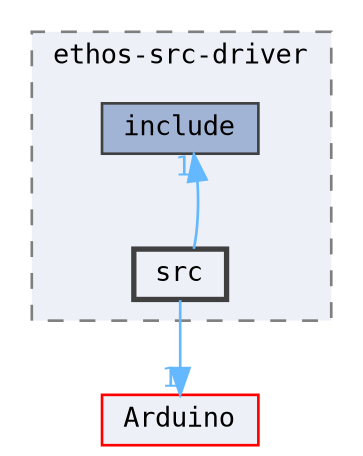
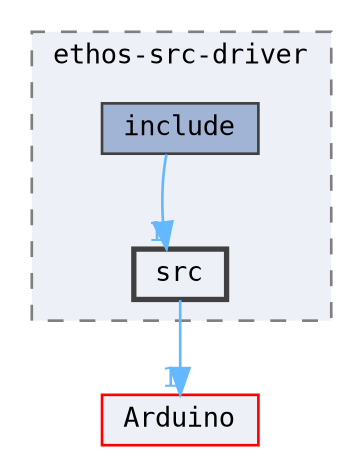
(198, 215) -> (163, 188)
